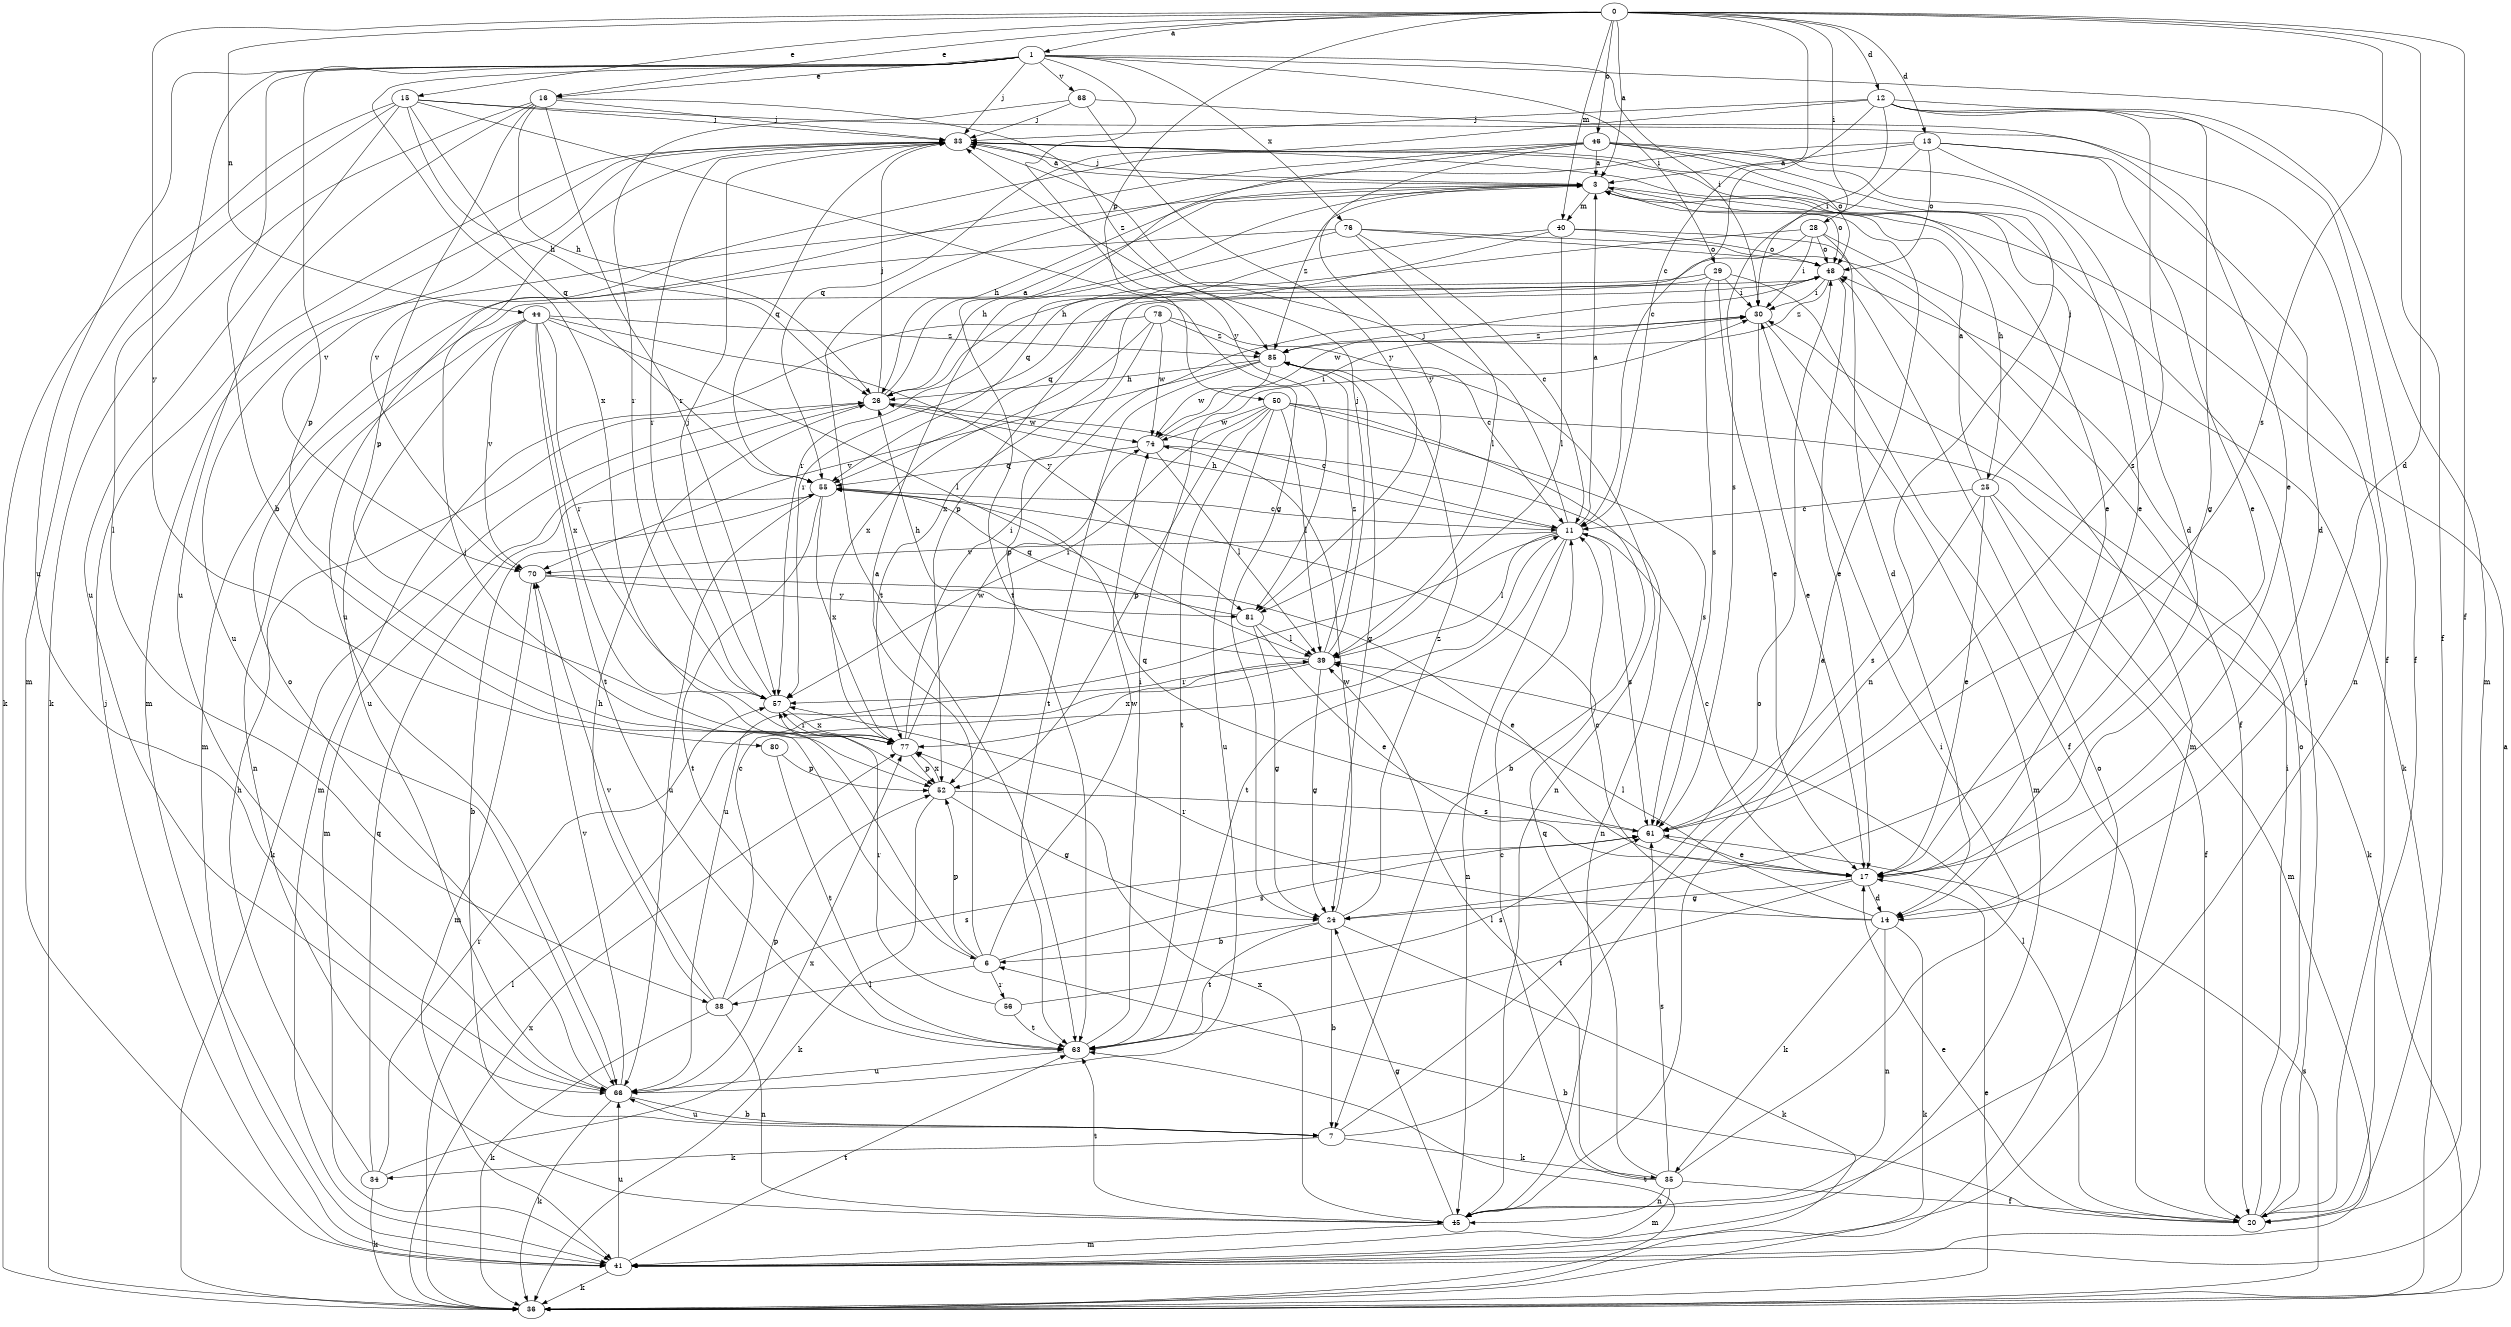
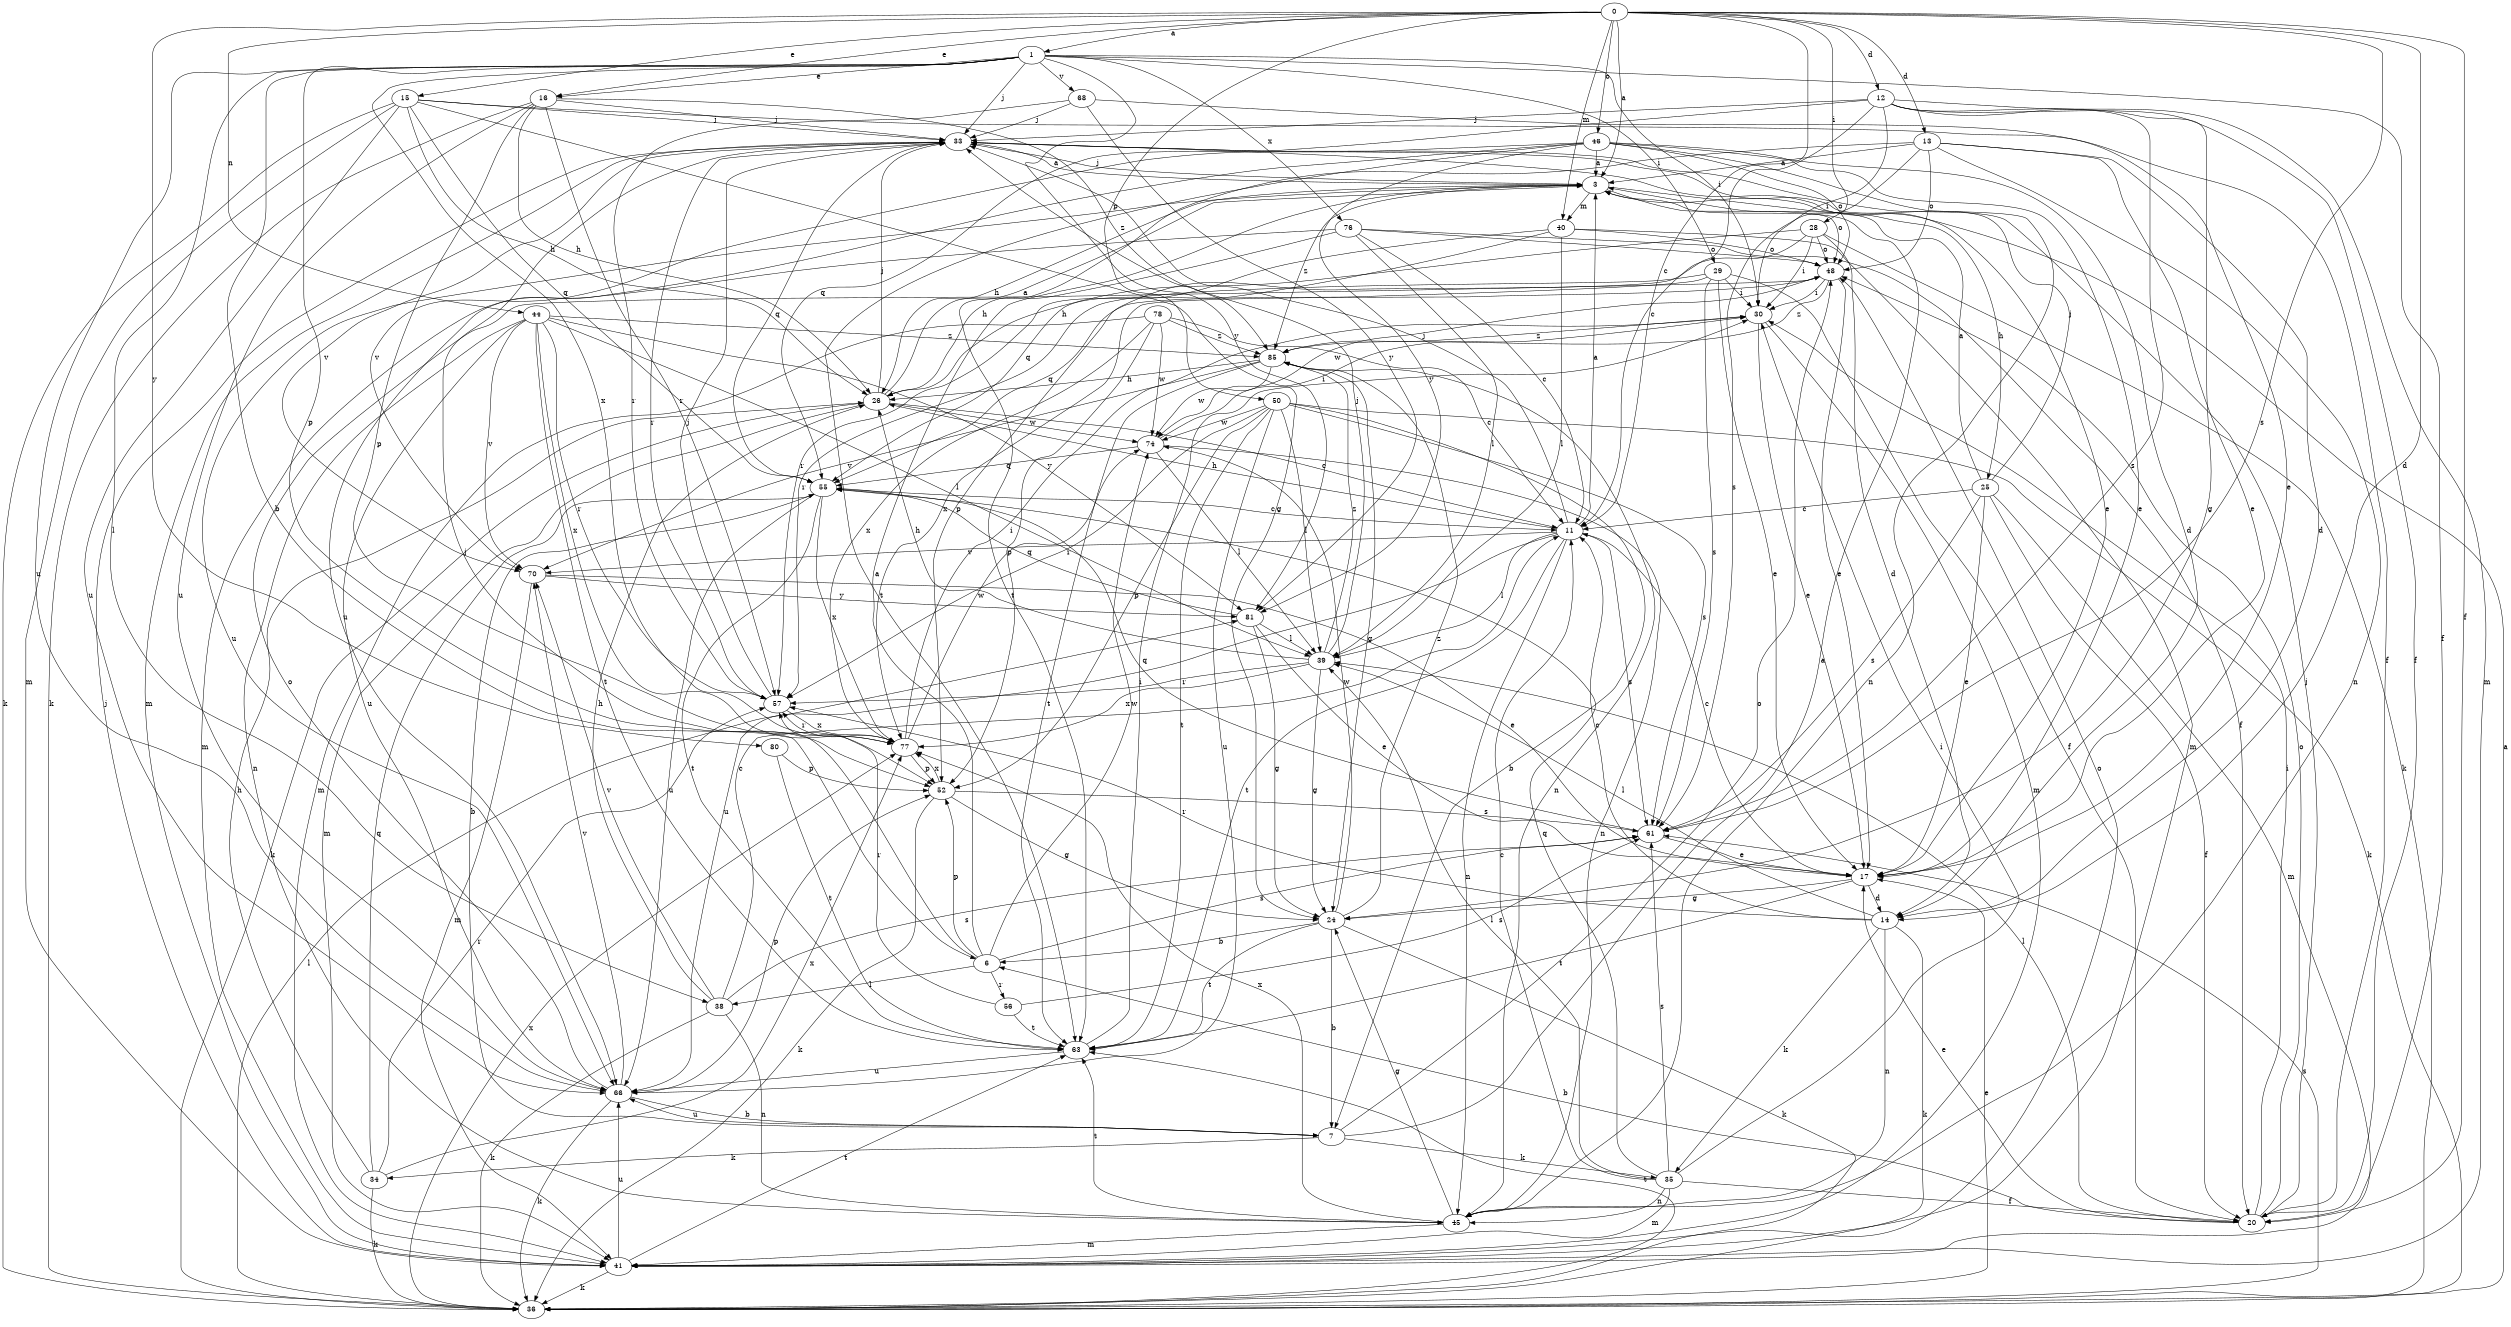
(690, 816) -> (457, 839)
